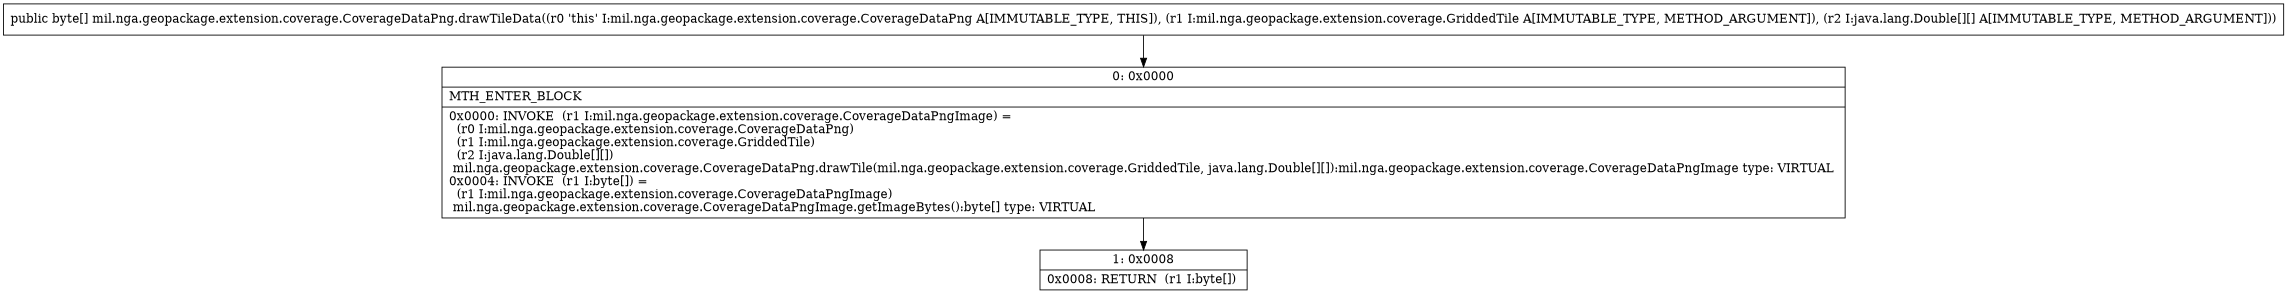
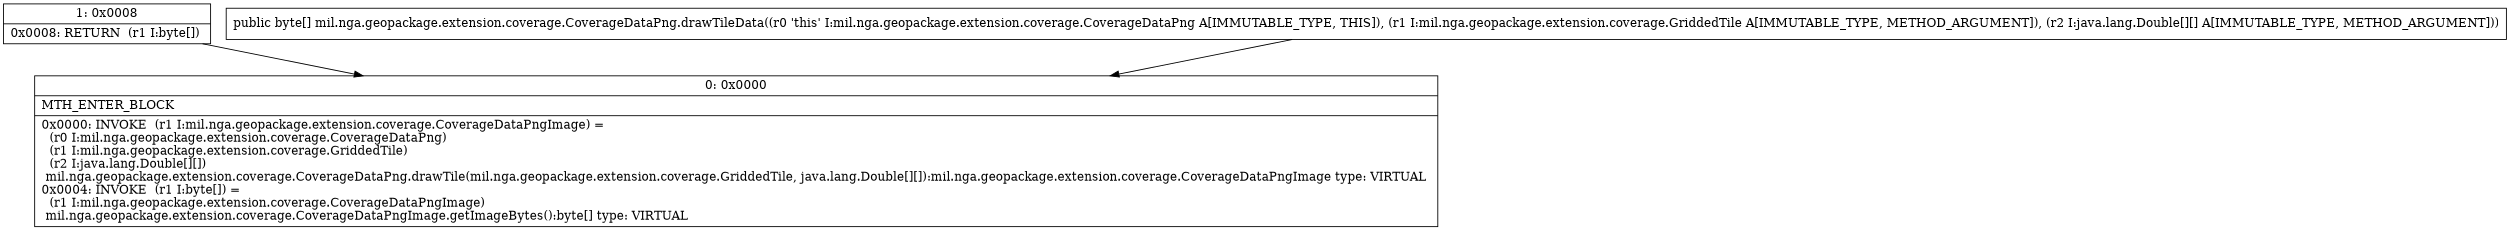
(1144, 230) -> (278, 59)
